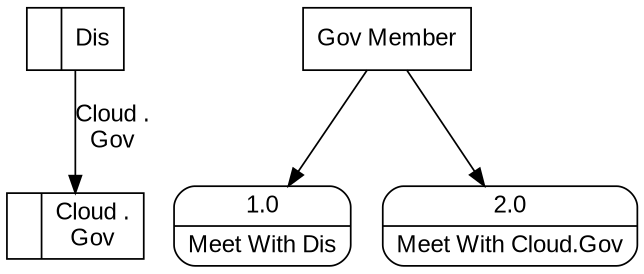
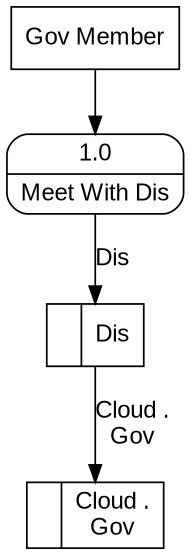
(510, 226) -> none
none -> (95, 250)
